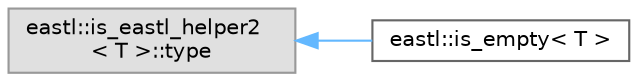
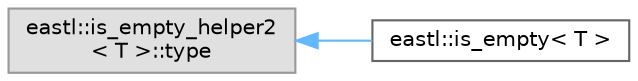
(152, 41) -> (152, 41)
